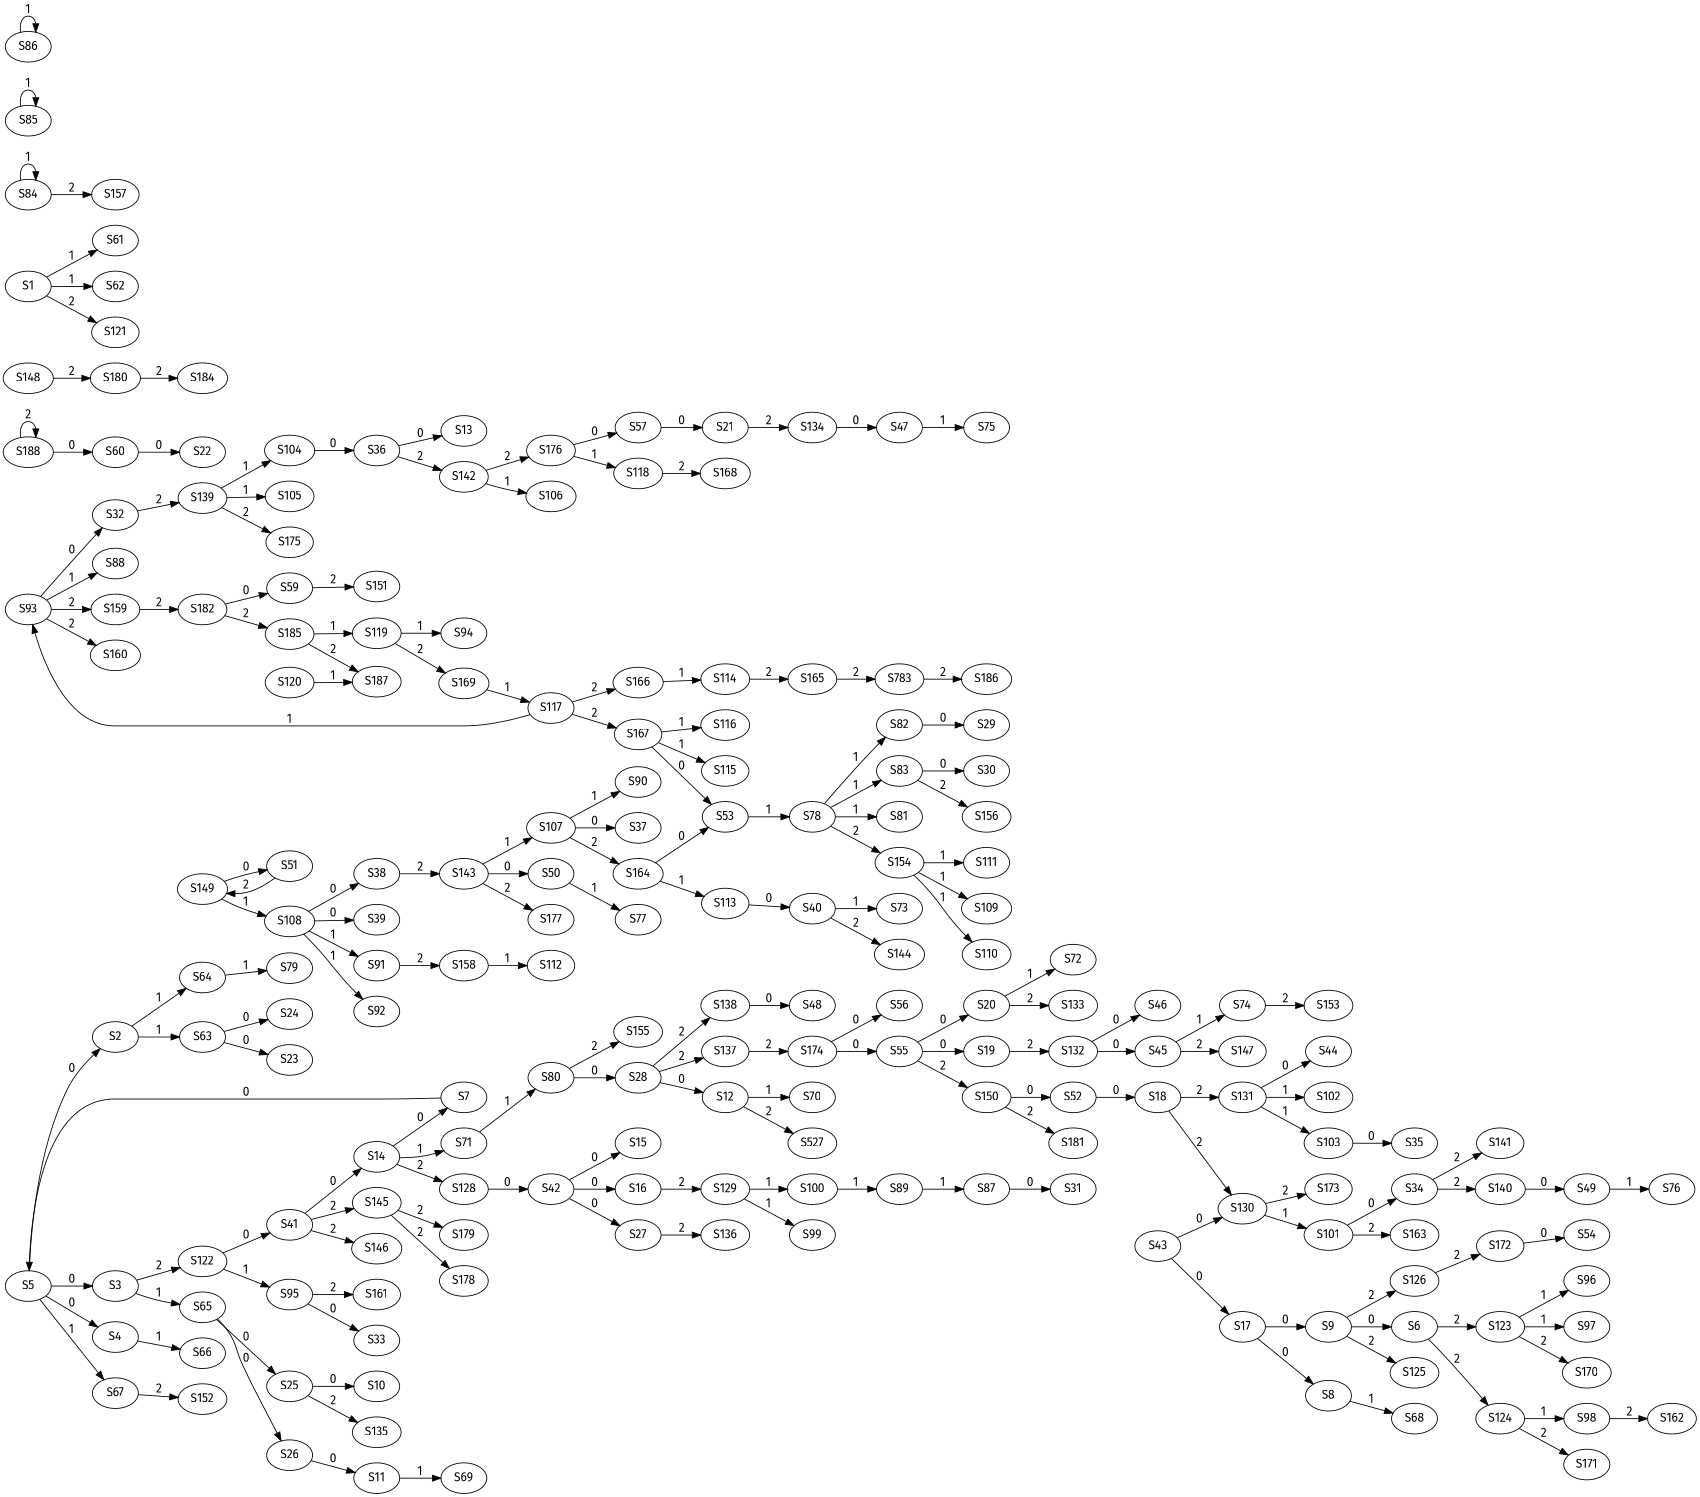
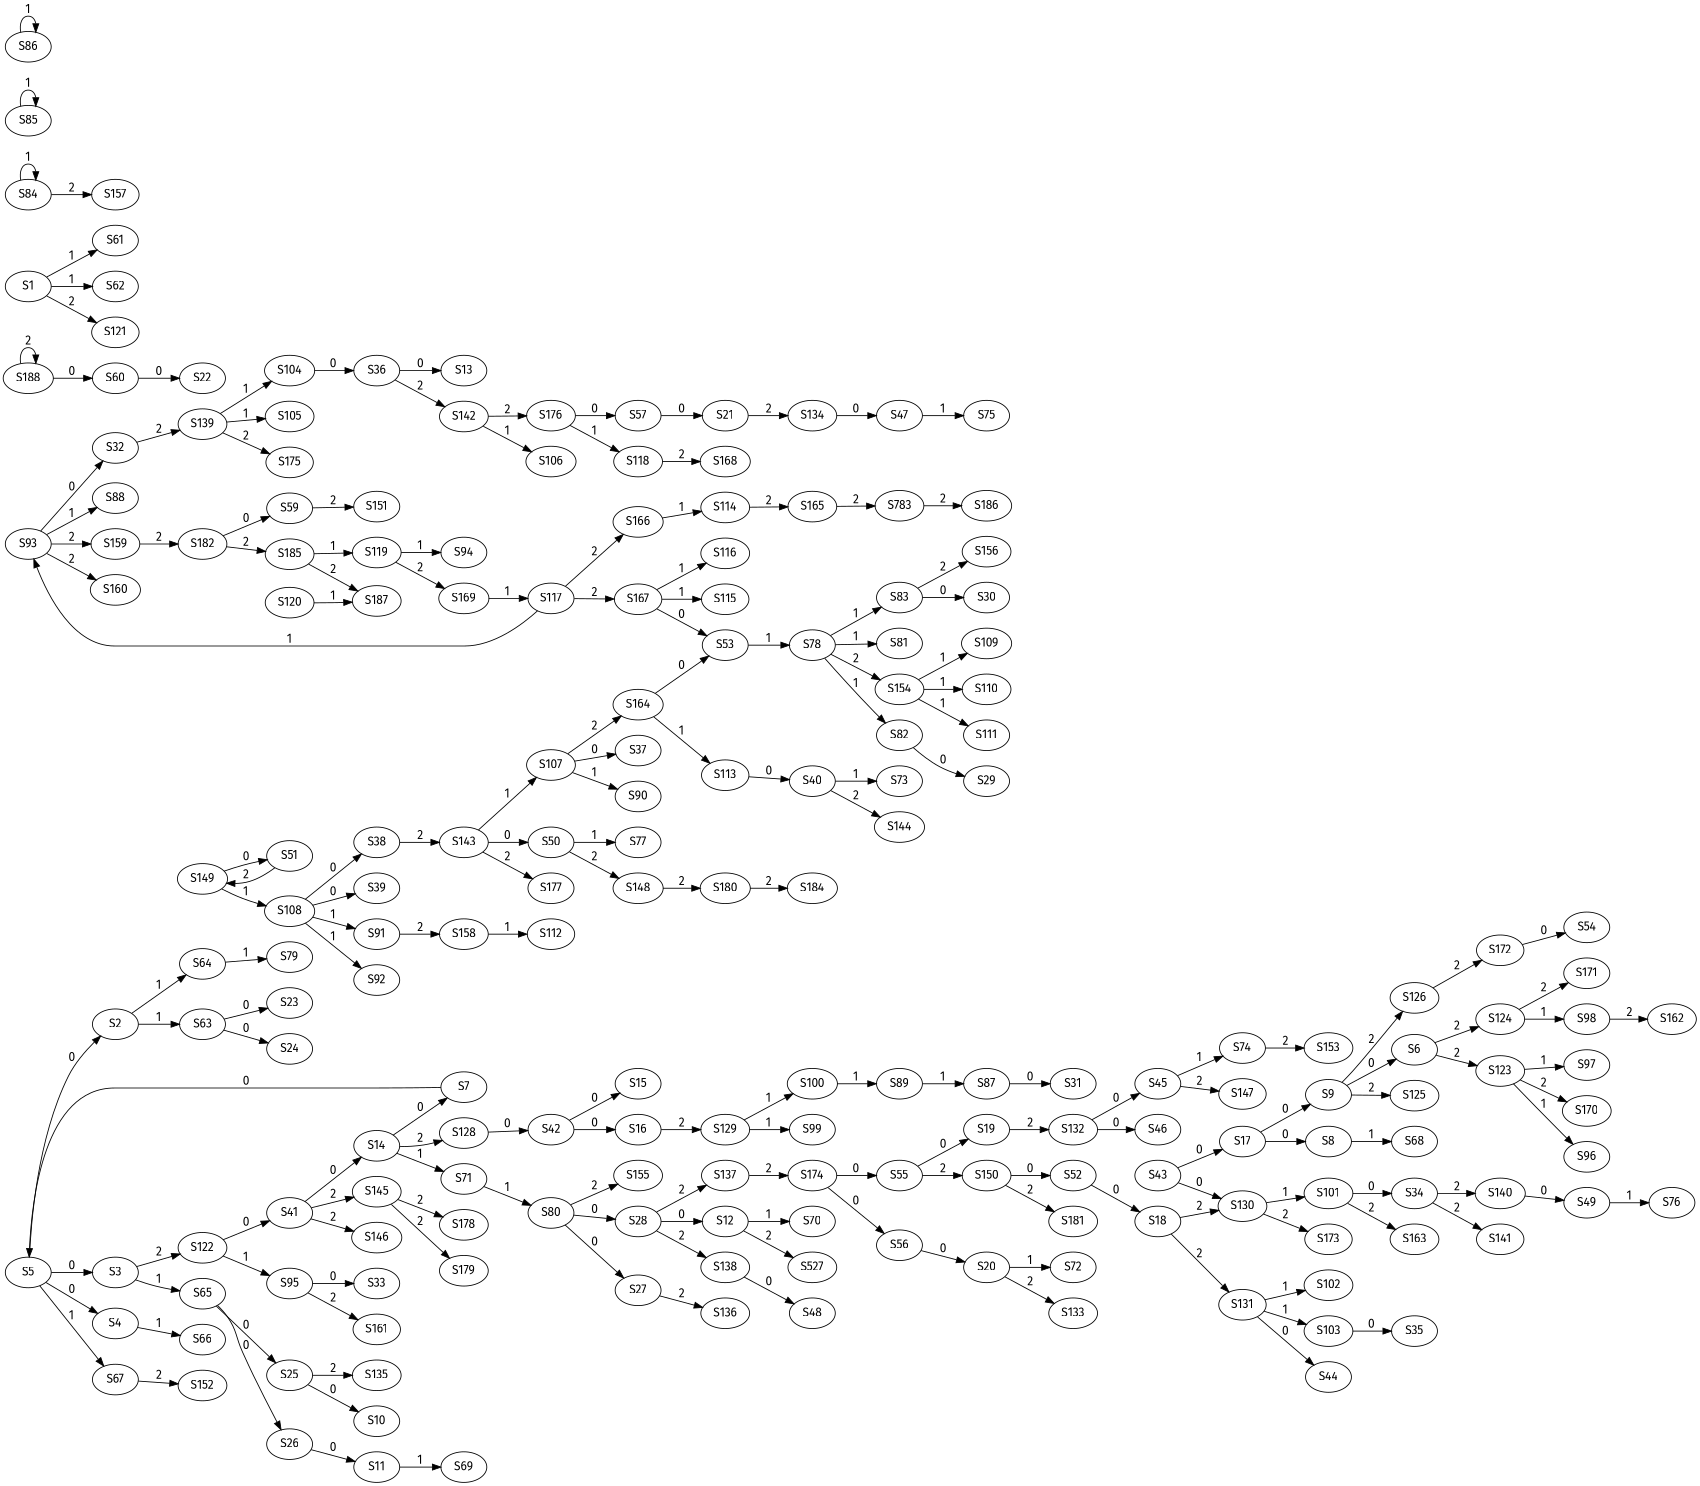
none -> (590, 863)
(939, 1030) -> (939, 1255)
(591, 1210) -> (591, 1249)
